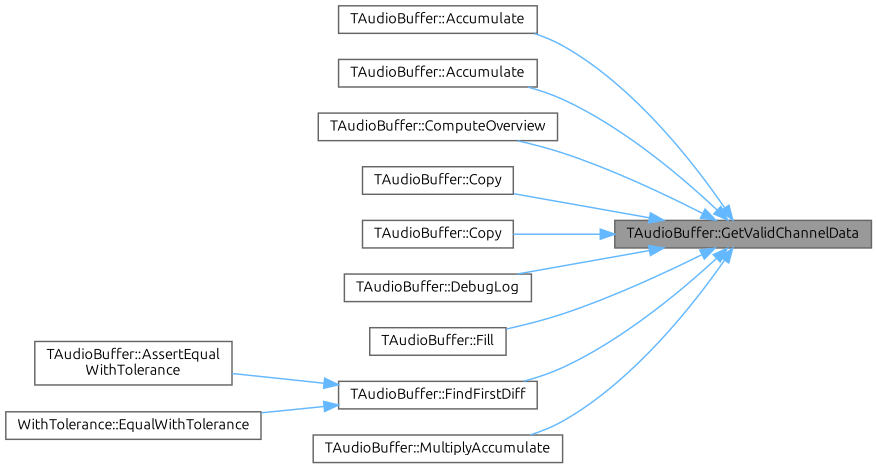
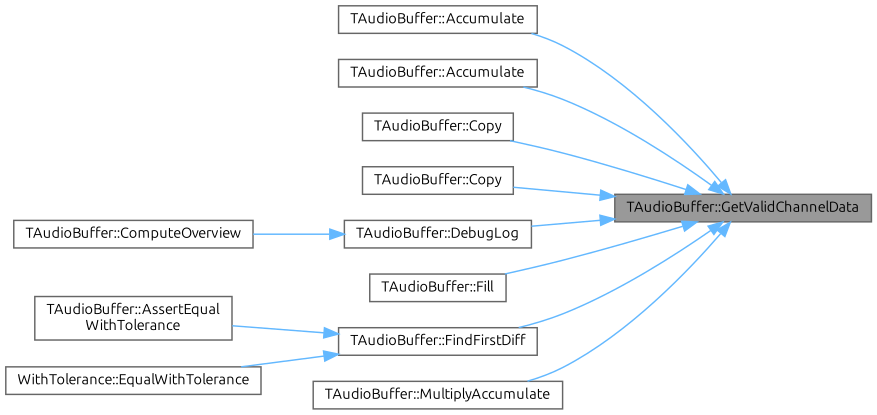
(612, 172) -> (291, 234)
